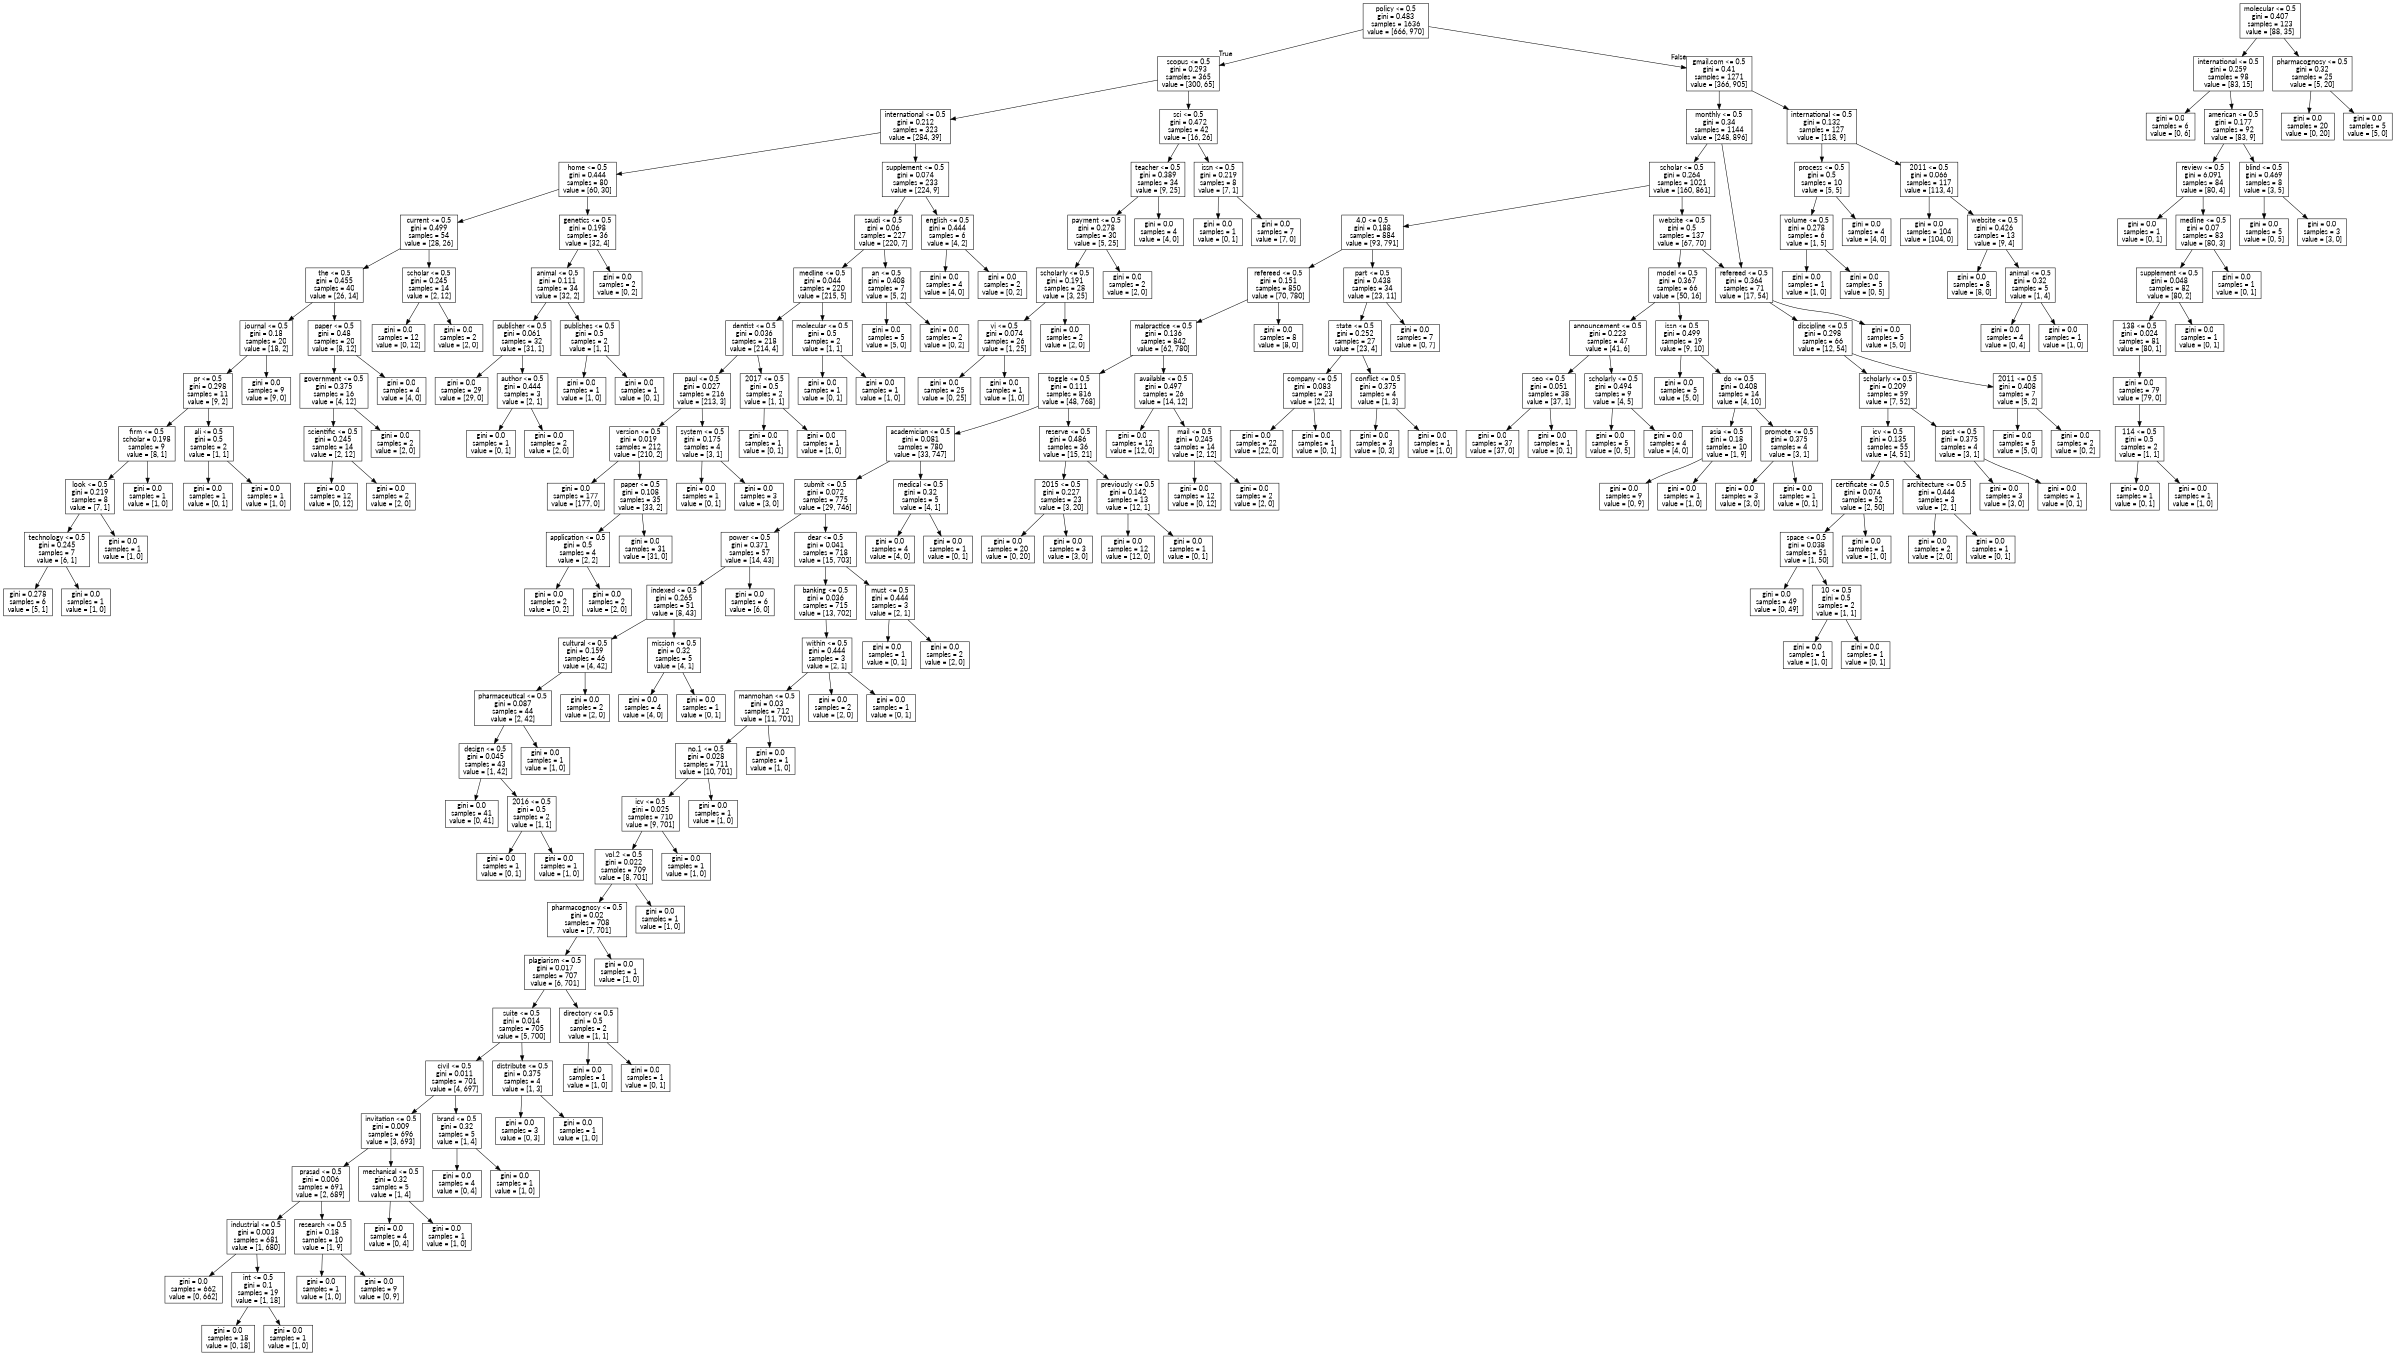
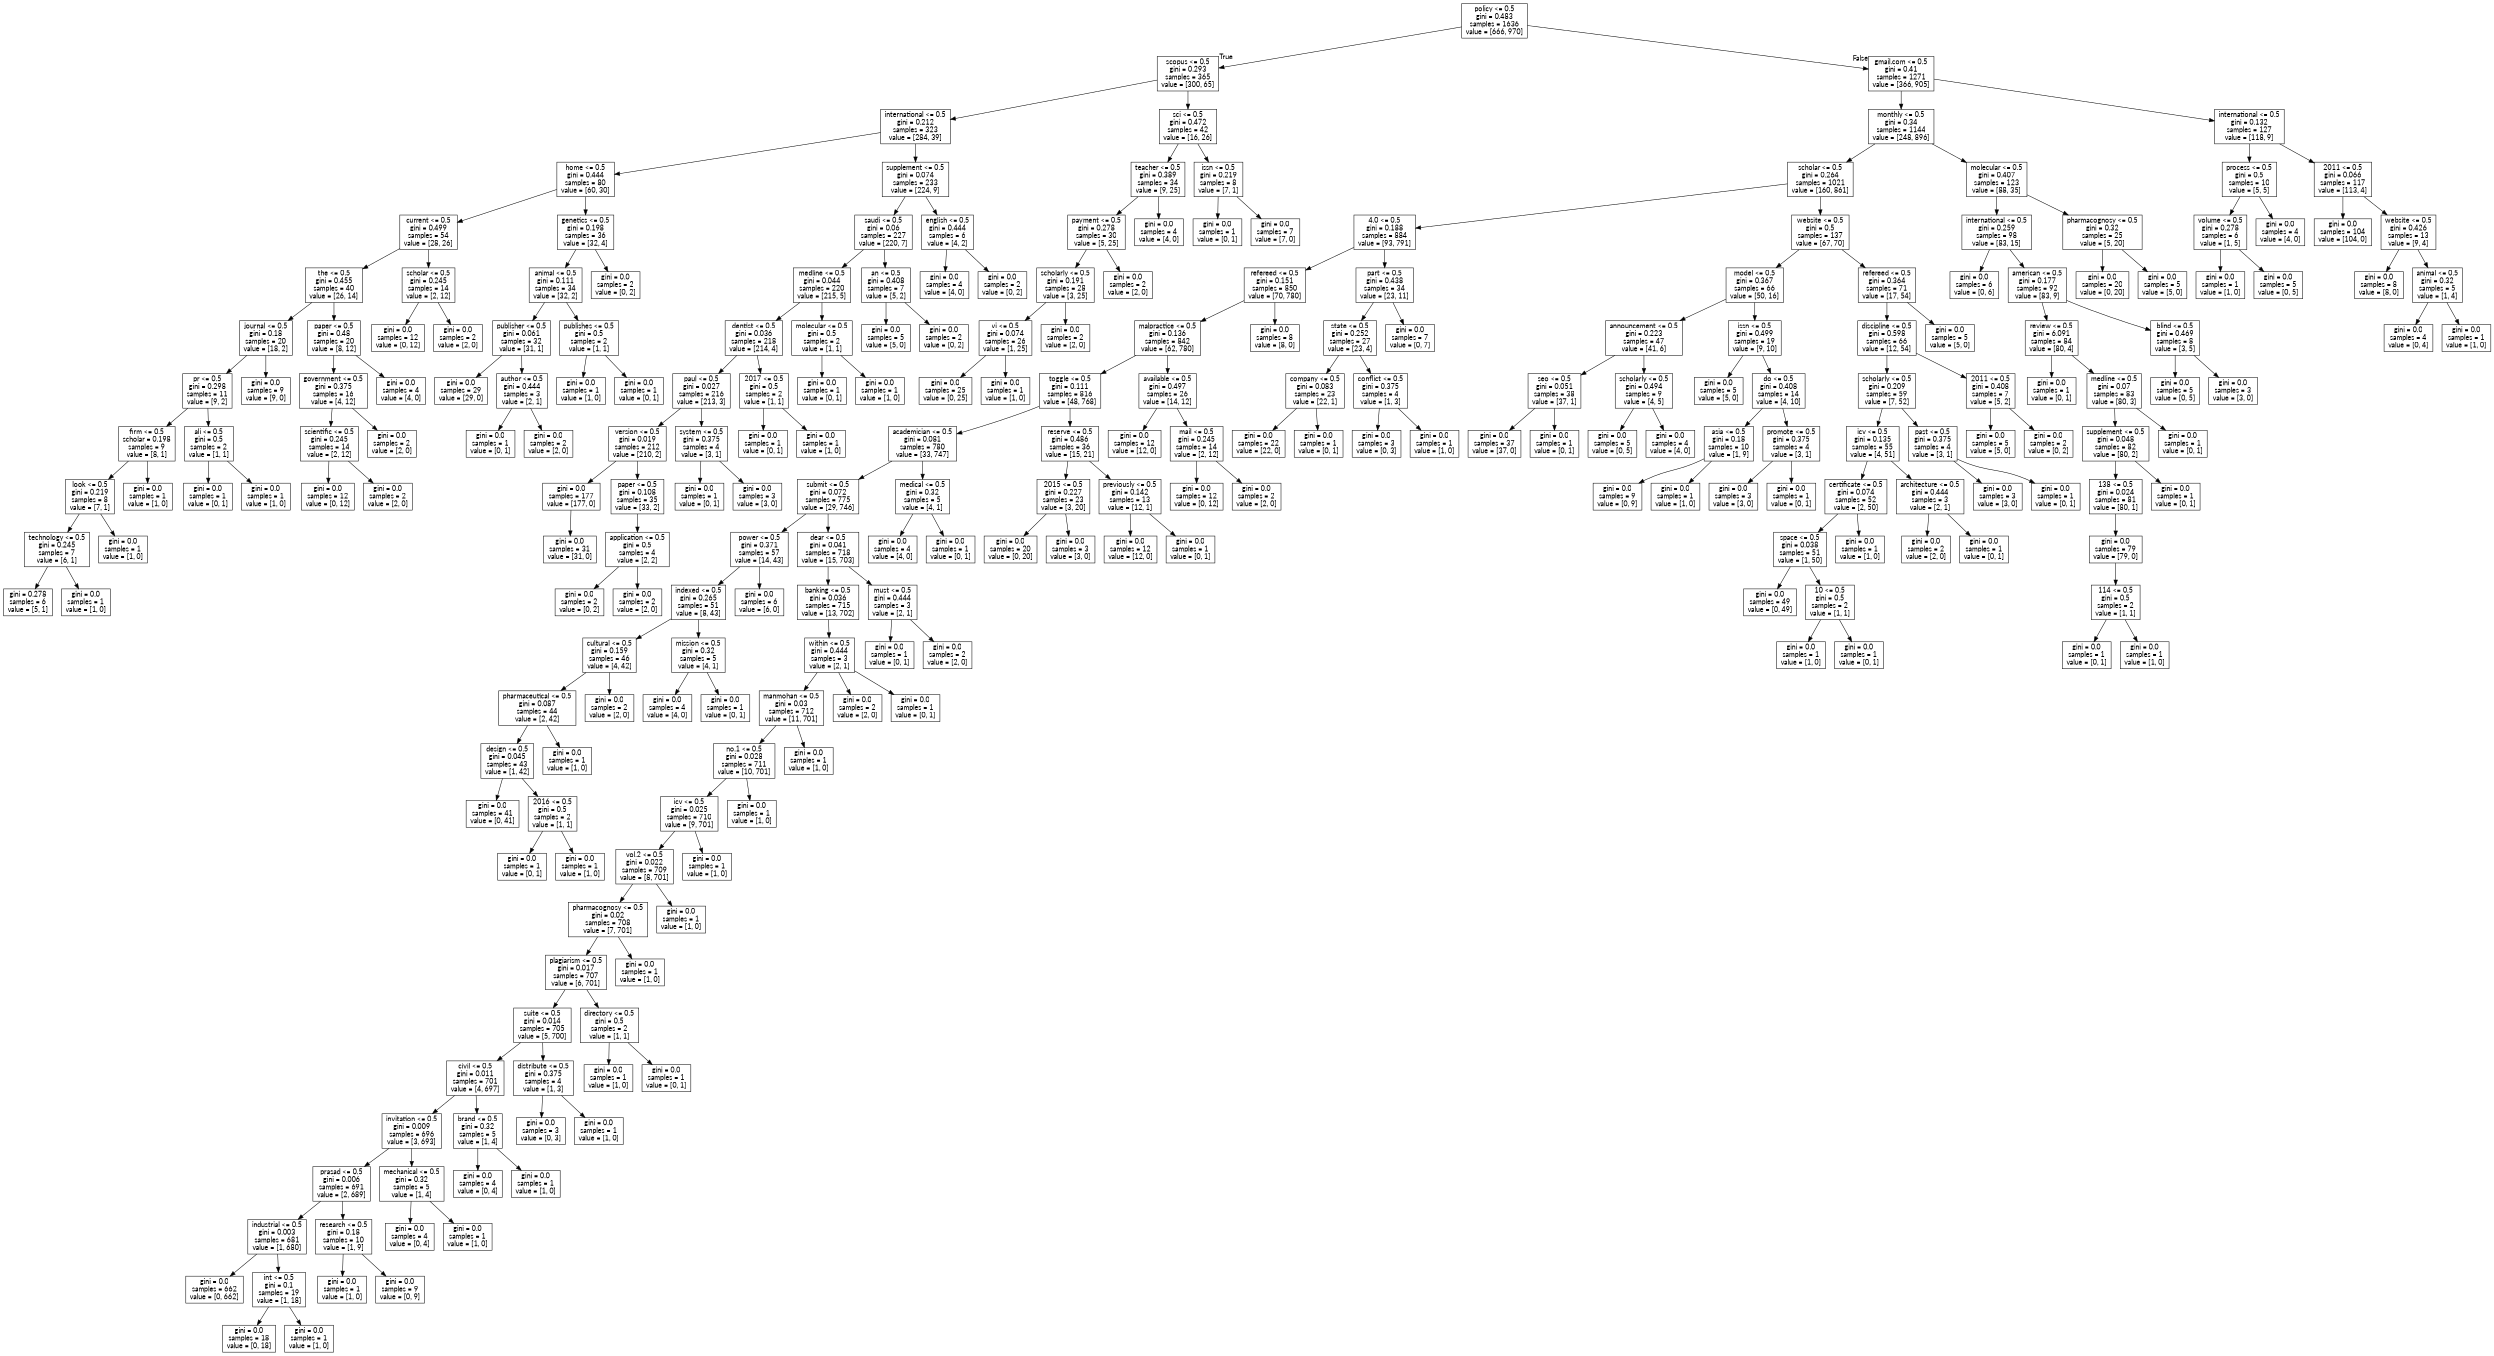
(1731, 203) -> (1947, 152)
(1823, 338) -> (1887, 338)
(703, 444) -> (702, 444)
(643, 522) -> (571, 520)
